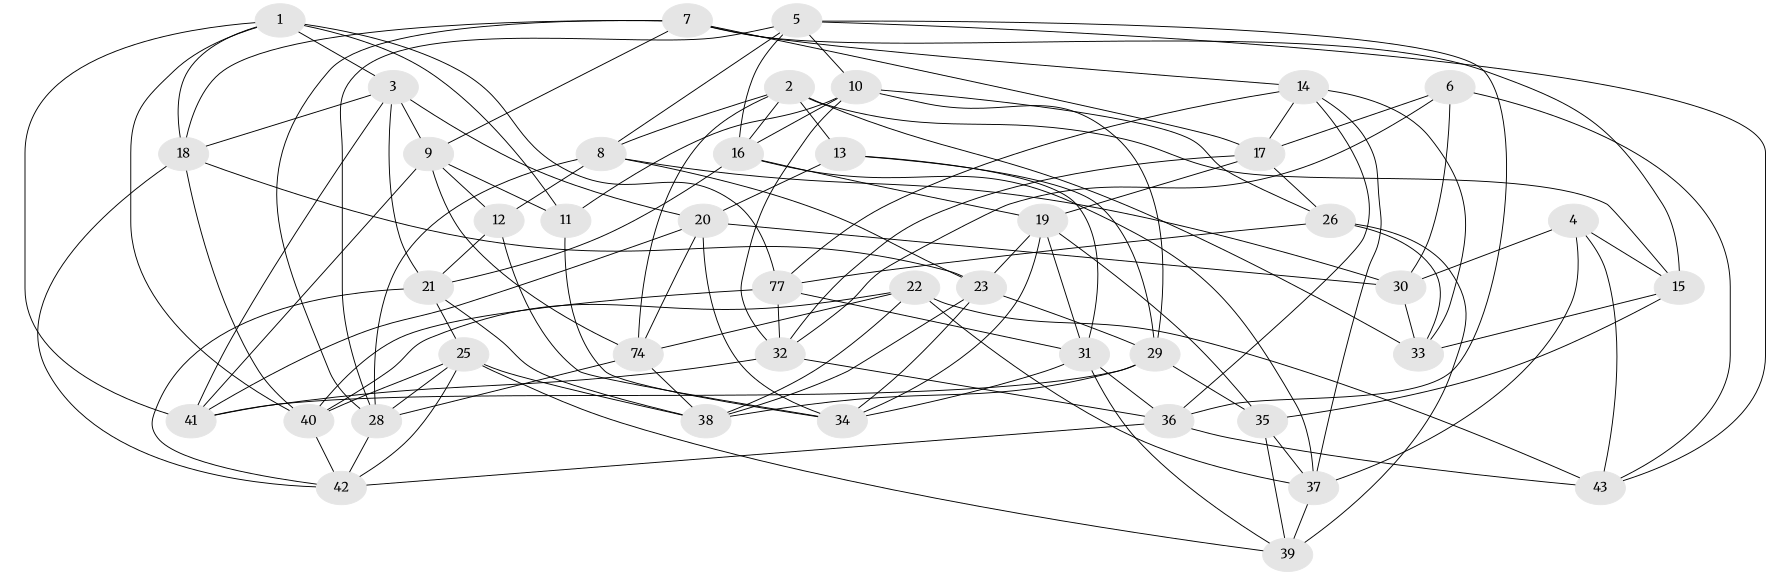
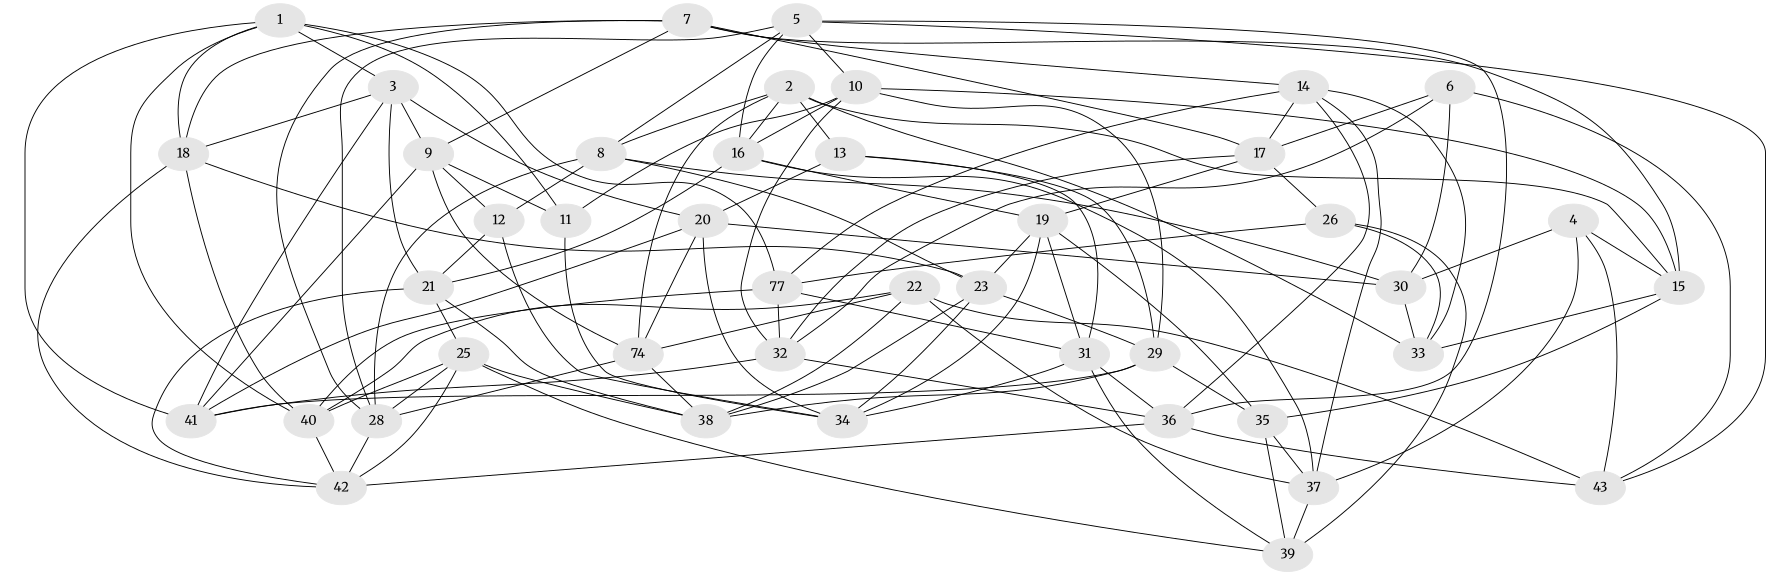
(1107, 117) -> (1305, 118)
